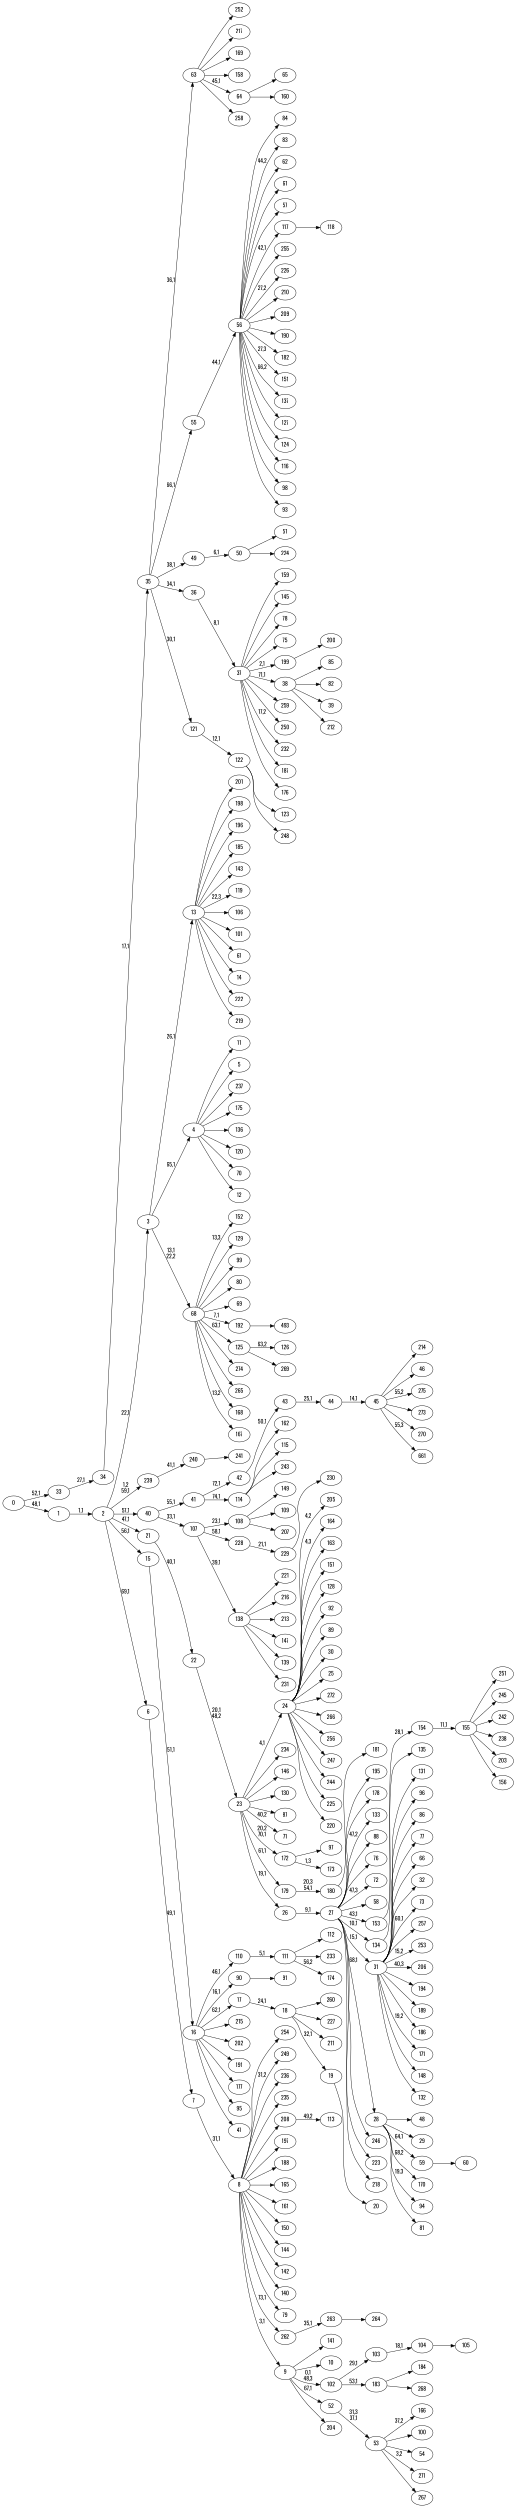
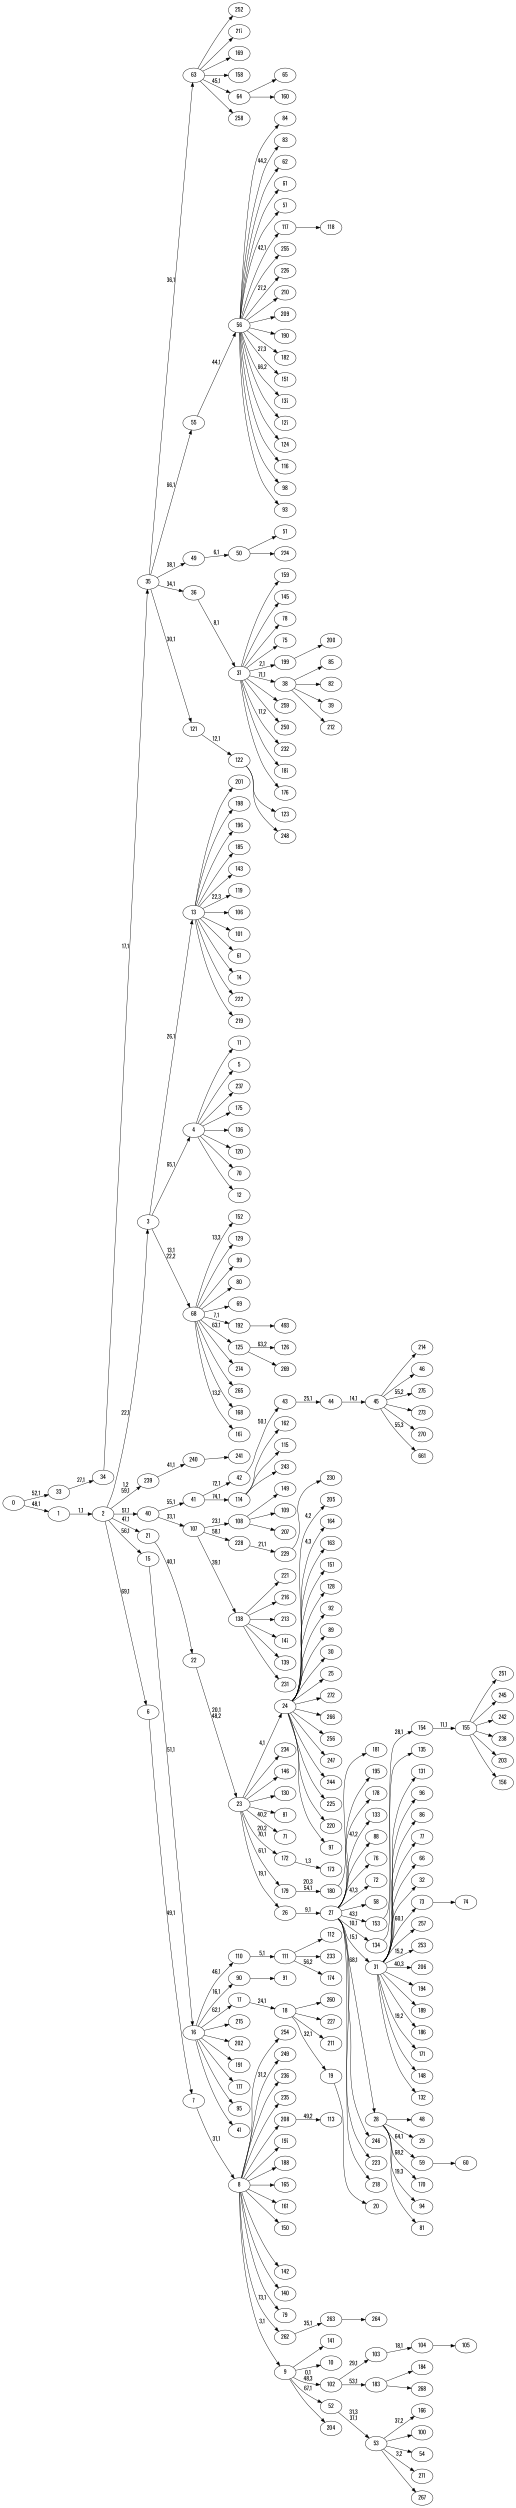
(306, 1854) -> (299, 1778)
none -> (466, 1902)
(285, 2250) -> none
